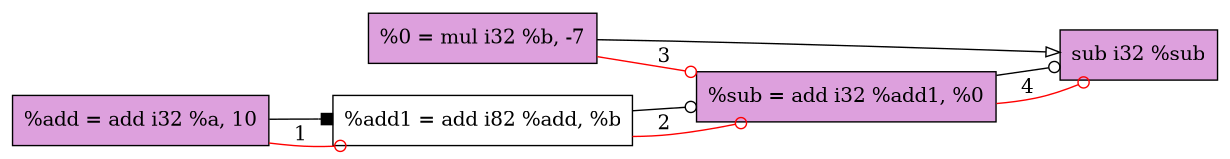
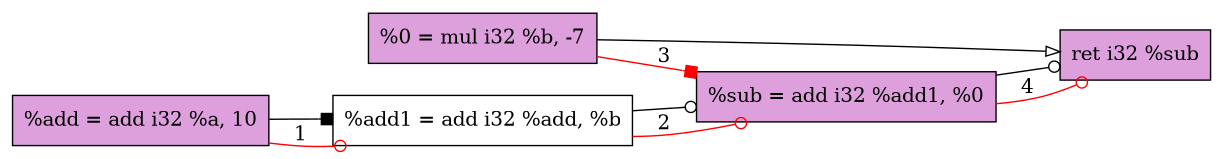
(1139, 55) -> (1135, 55)
(641, 64) -> (640, 64)
(483, 120) -> (483, 120)
